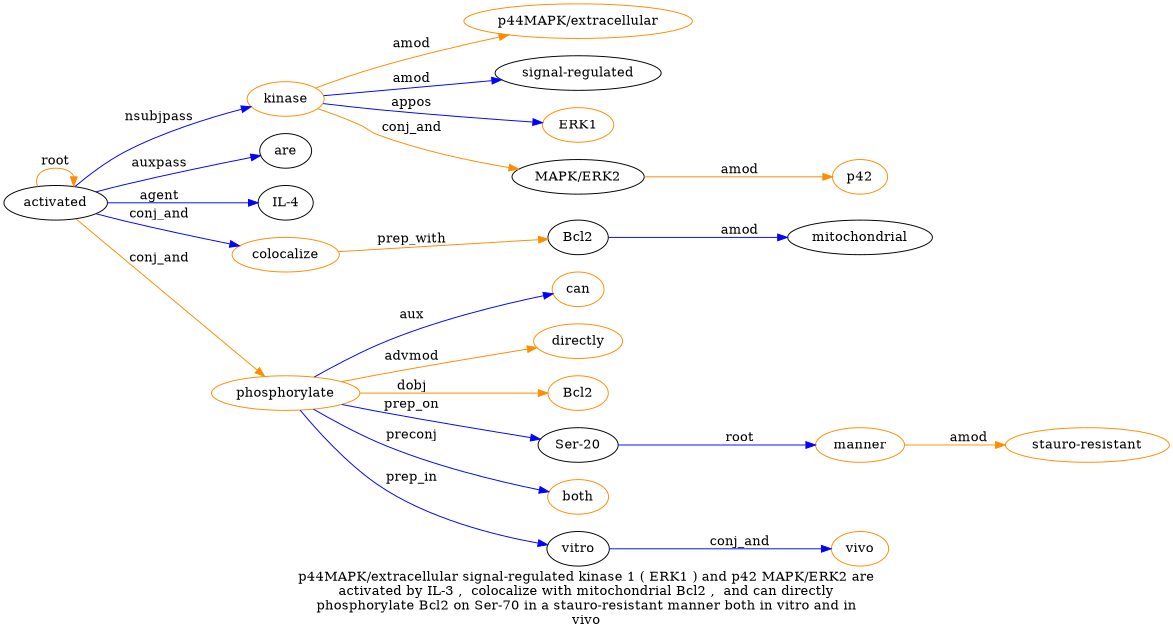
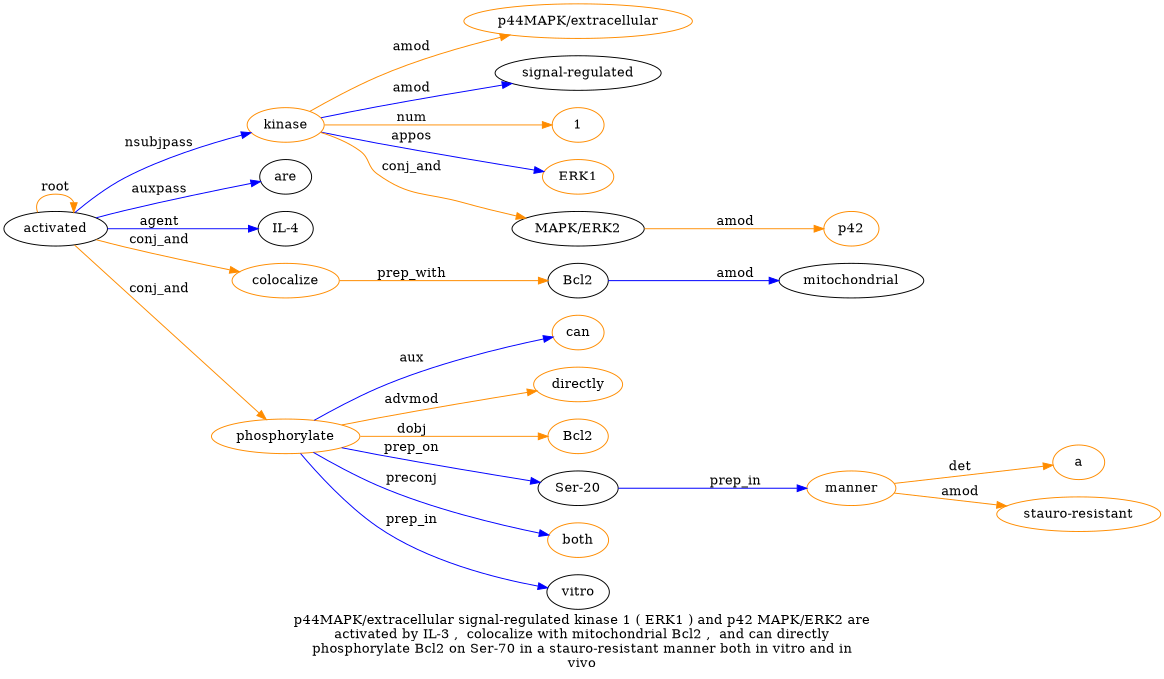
none -> (578, 125)
(163, 230) -> (163, 256)
(740, 438) -> (736, 481)
none -> (1079, 462)
(860, 549) -> none
